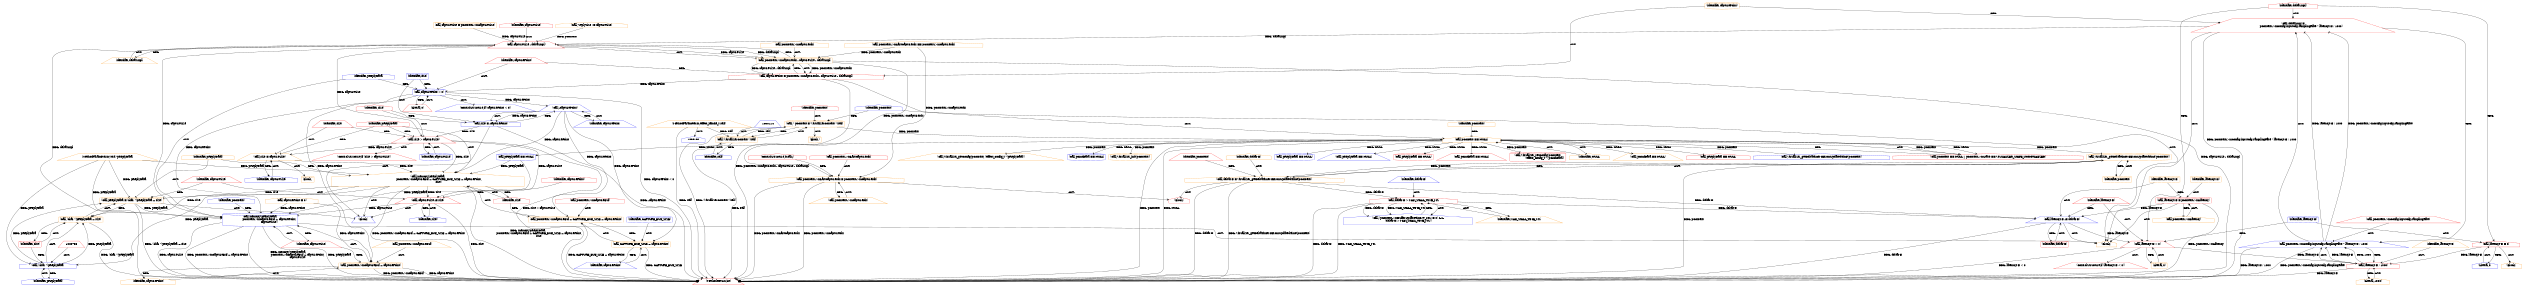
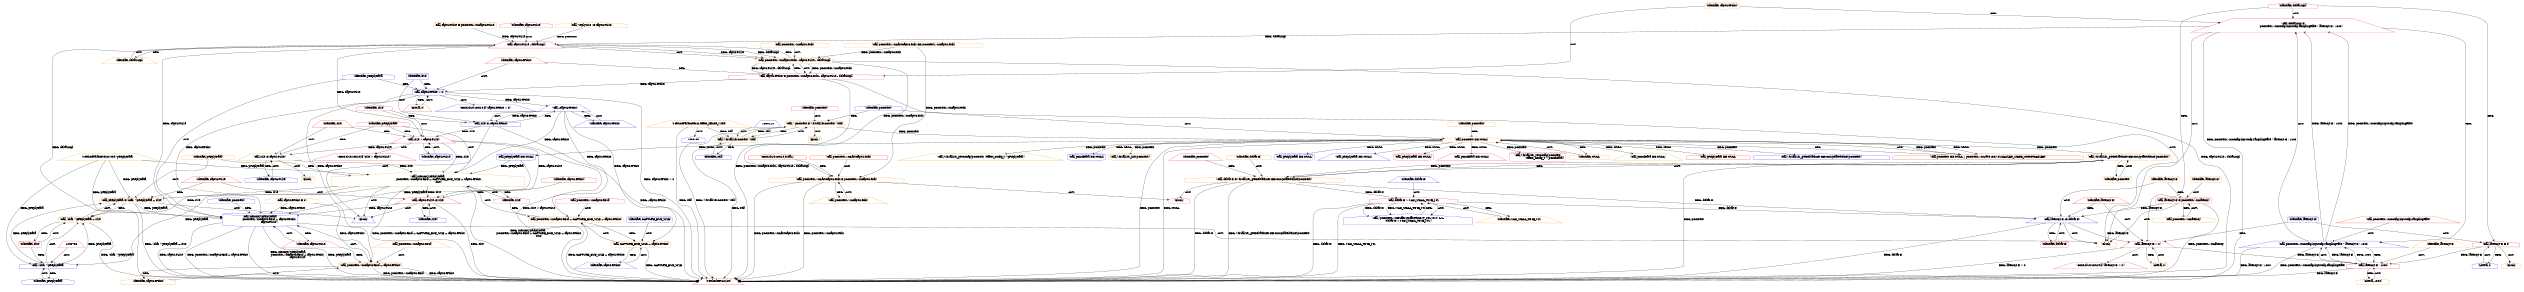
(1583, 148) -> (1583, 148)
